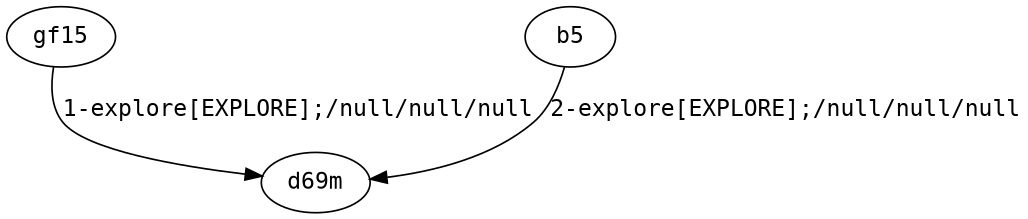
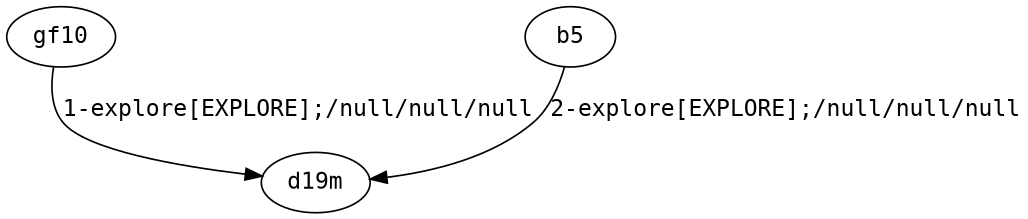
(61, 37) -> (61, 37)
(316, 183) -> (316, 183)
